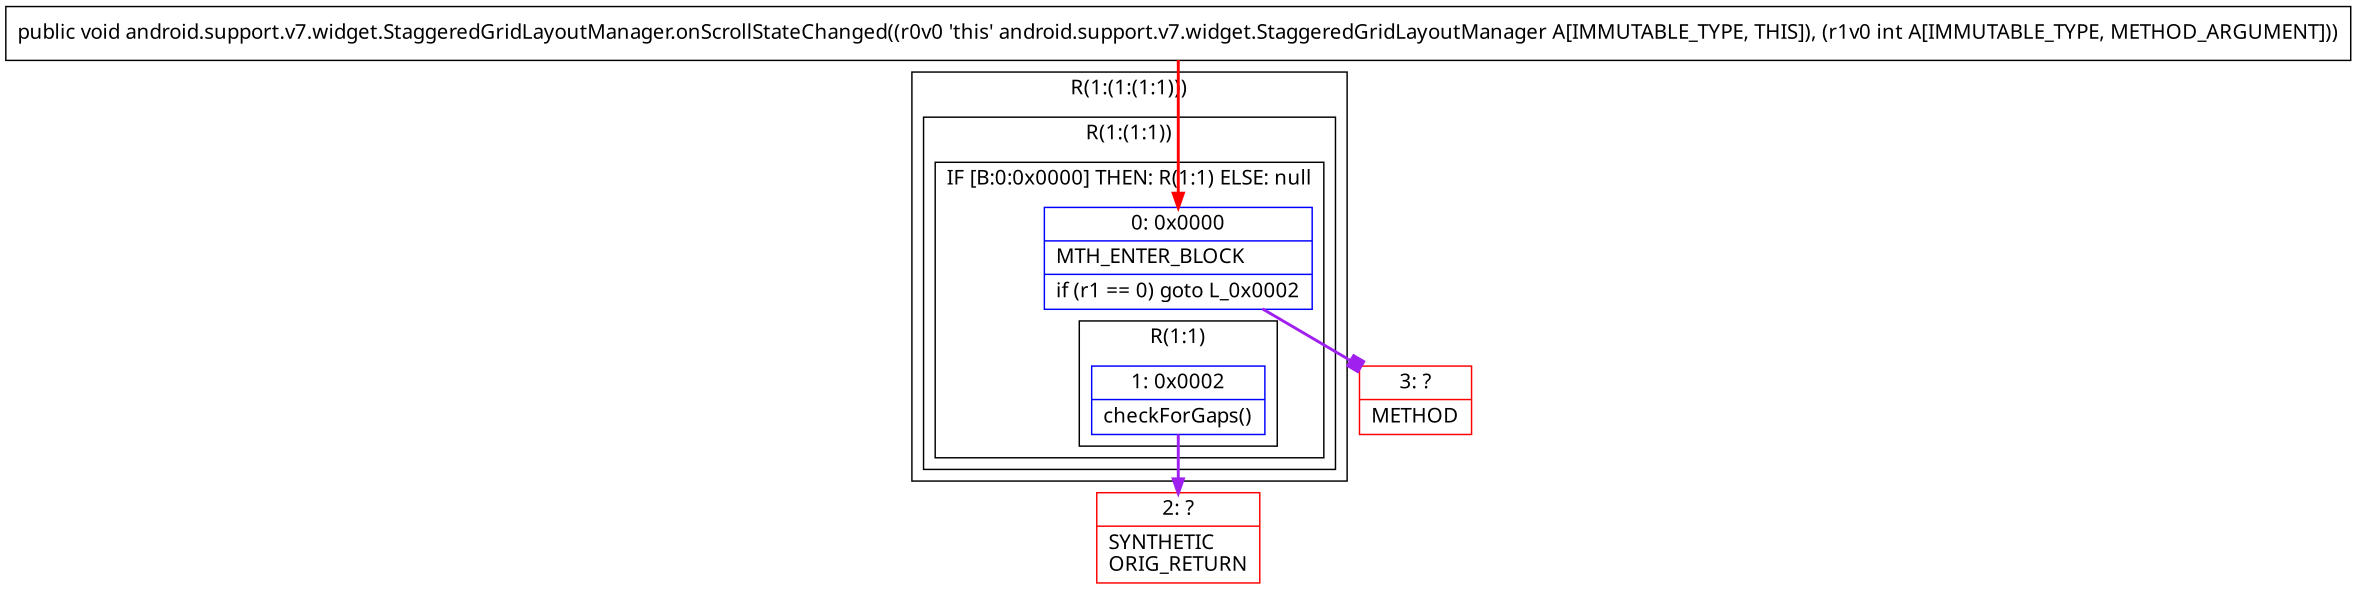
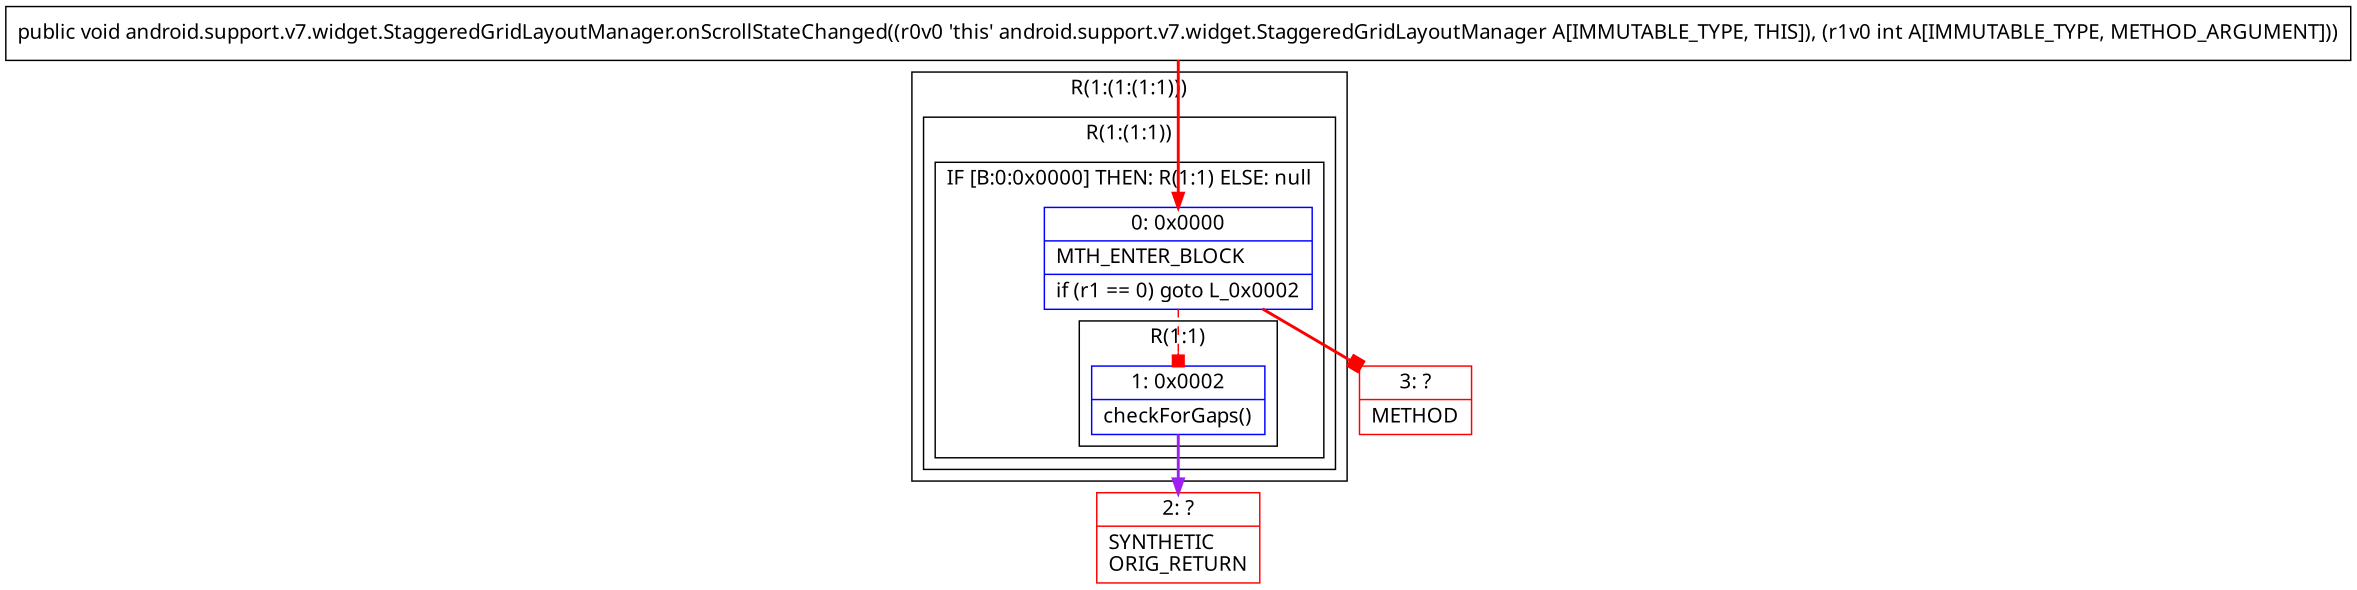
none -> (1178, 330)
(1305, 334) -> (1305, 334)
